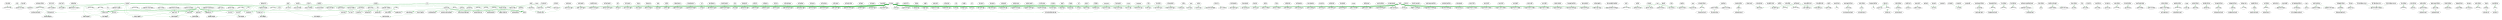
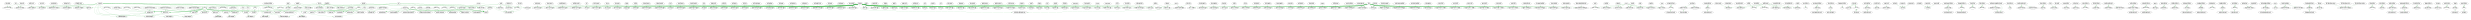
none -> (79, 4)
